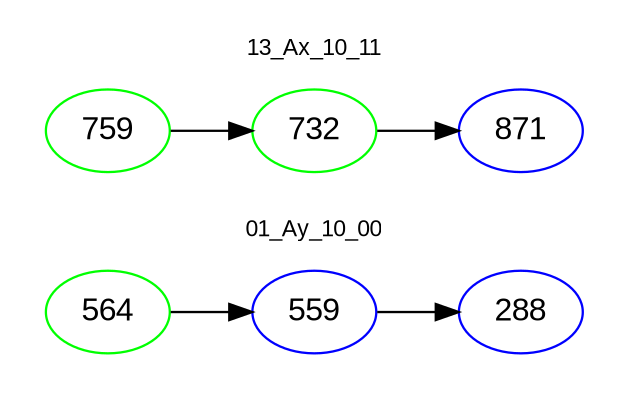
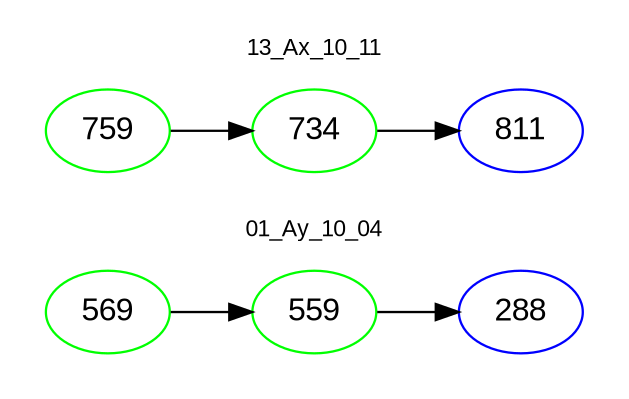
(314, 131) -> (314, 131)
(521, 131) -> (521, 131)
(314, 231) -> (314, 231)
(108, 312) -> (108, 312)
(314, 312) -> (314, 312)
